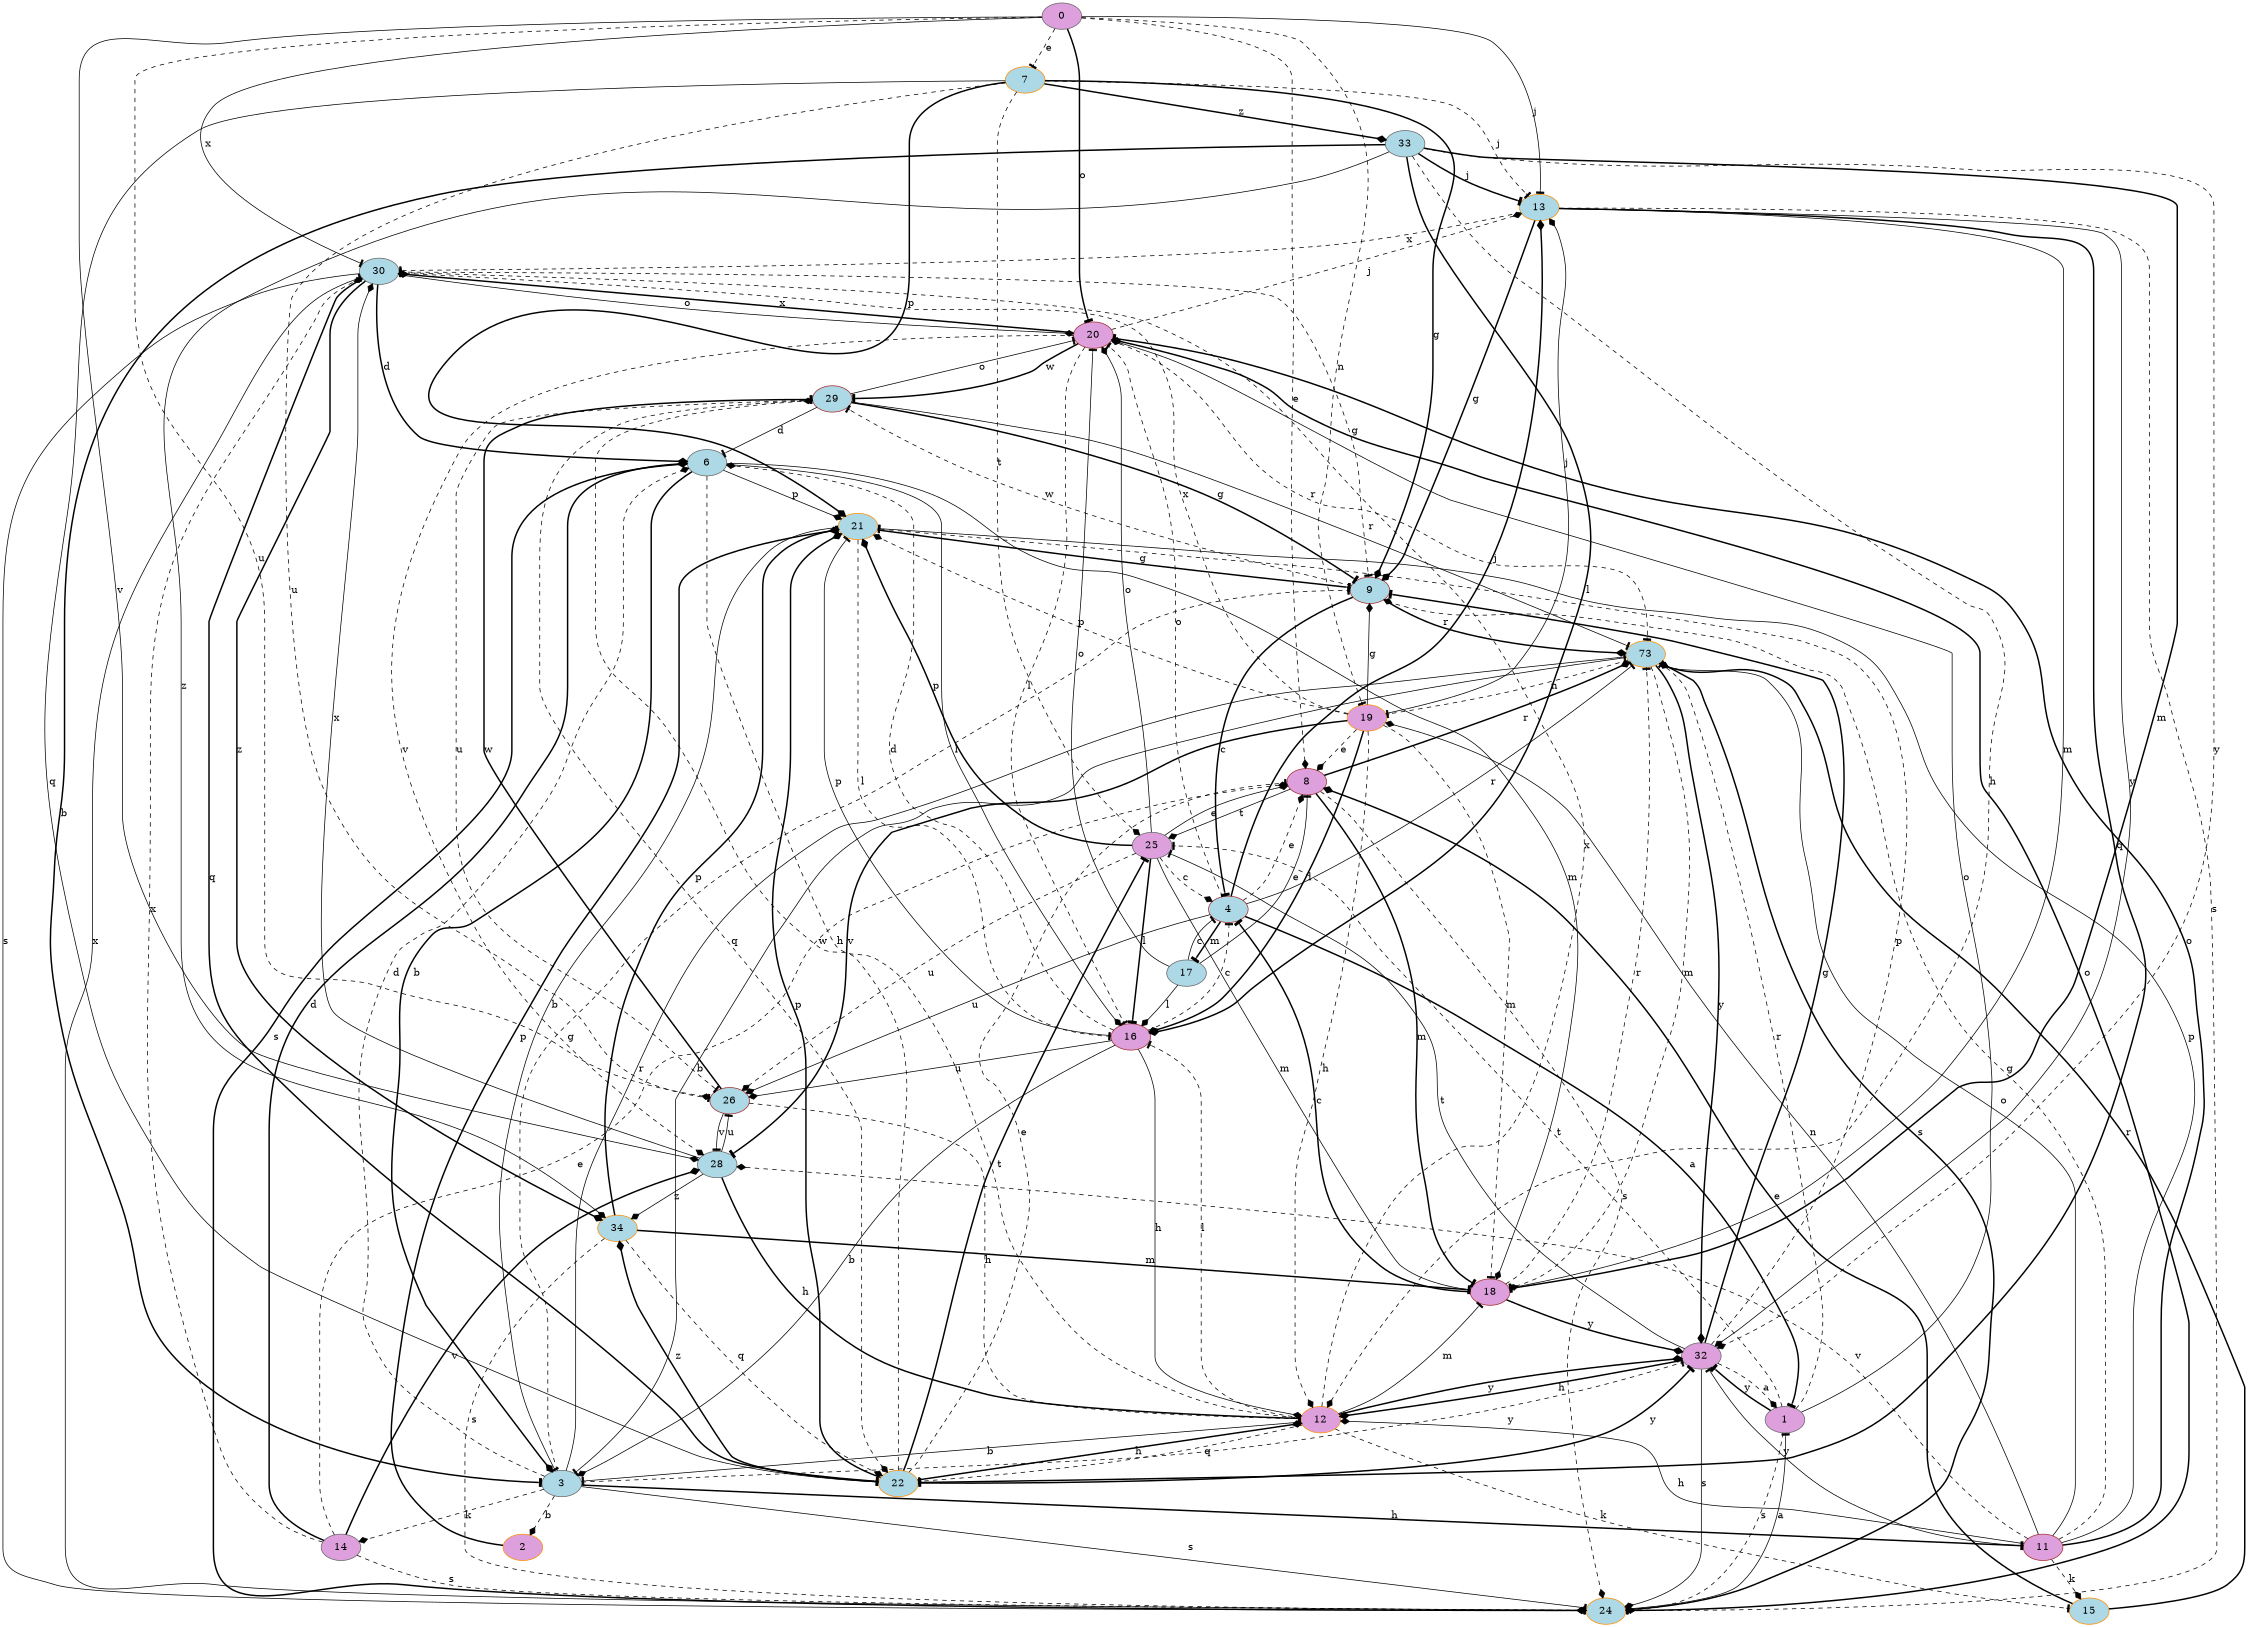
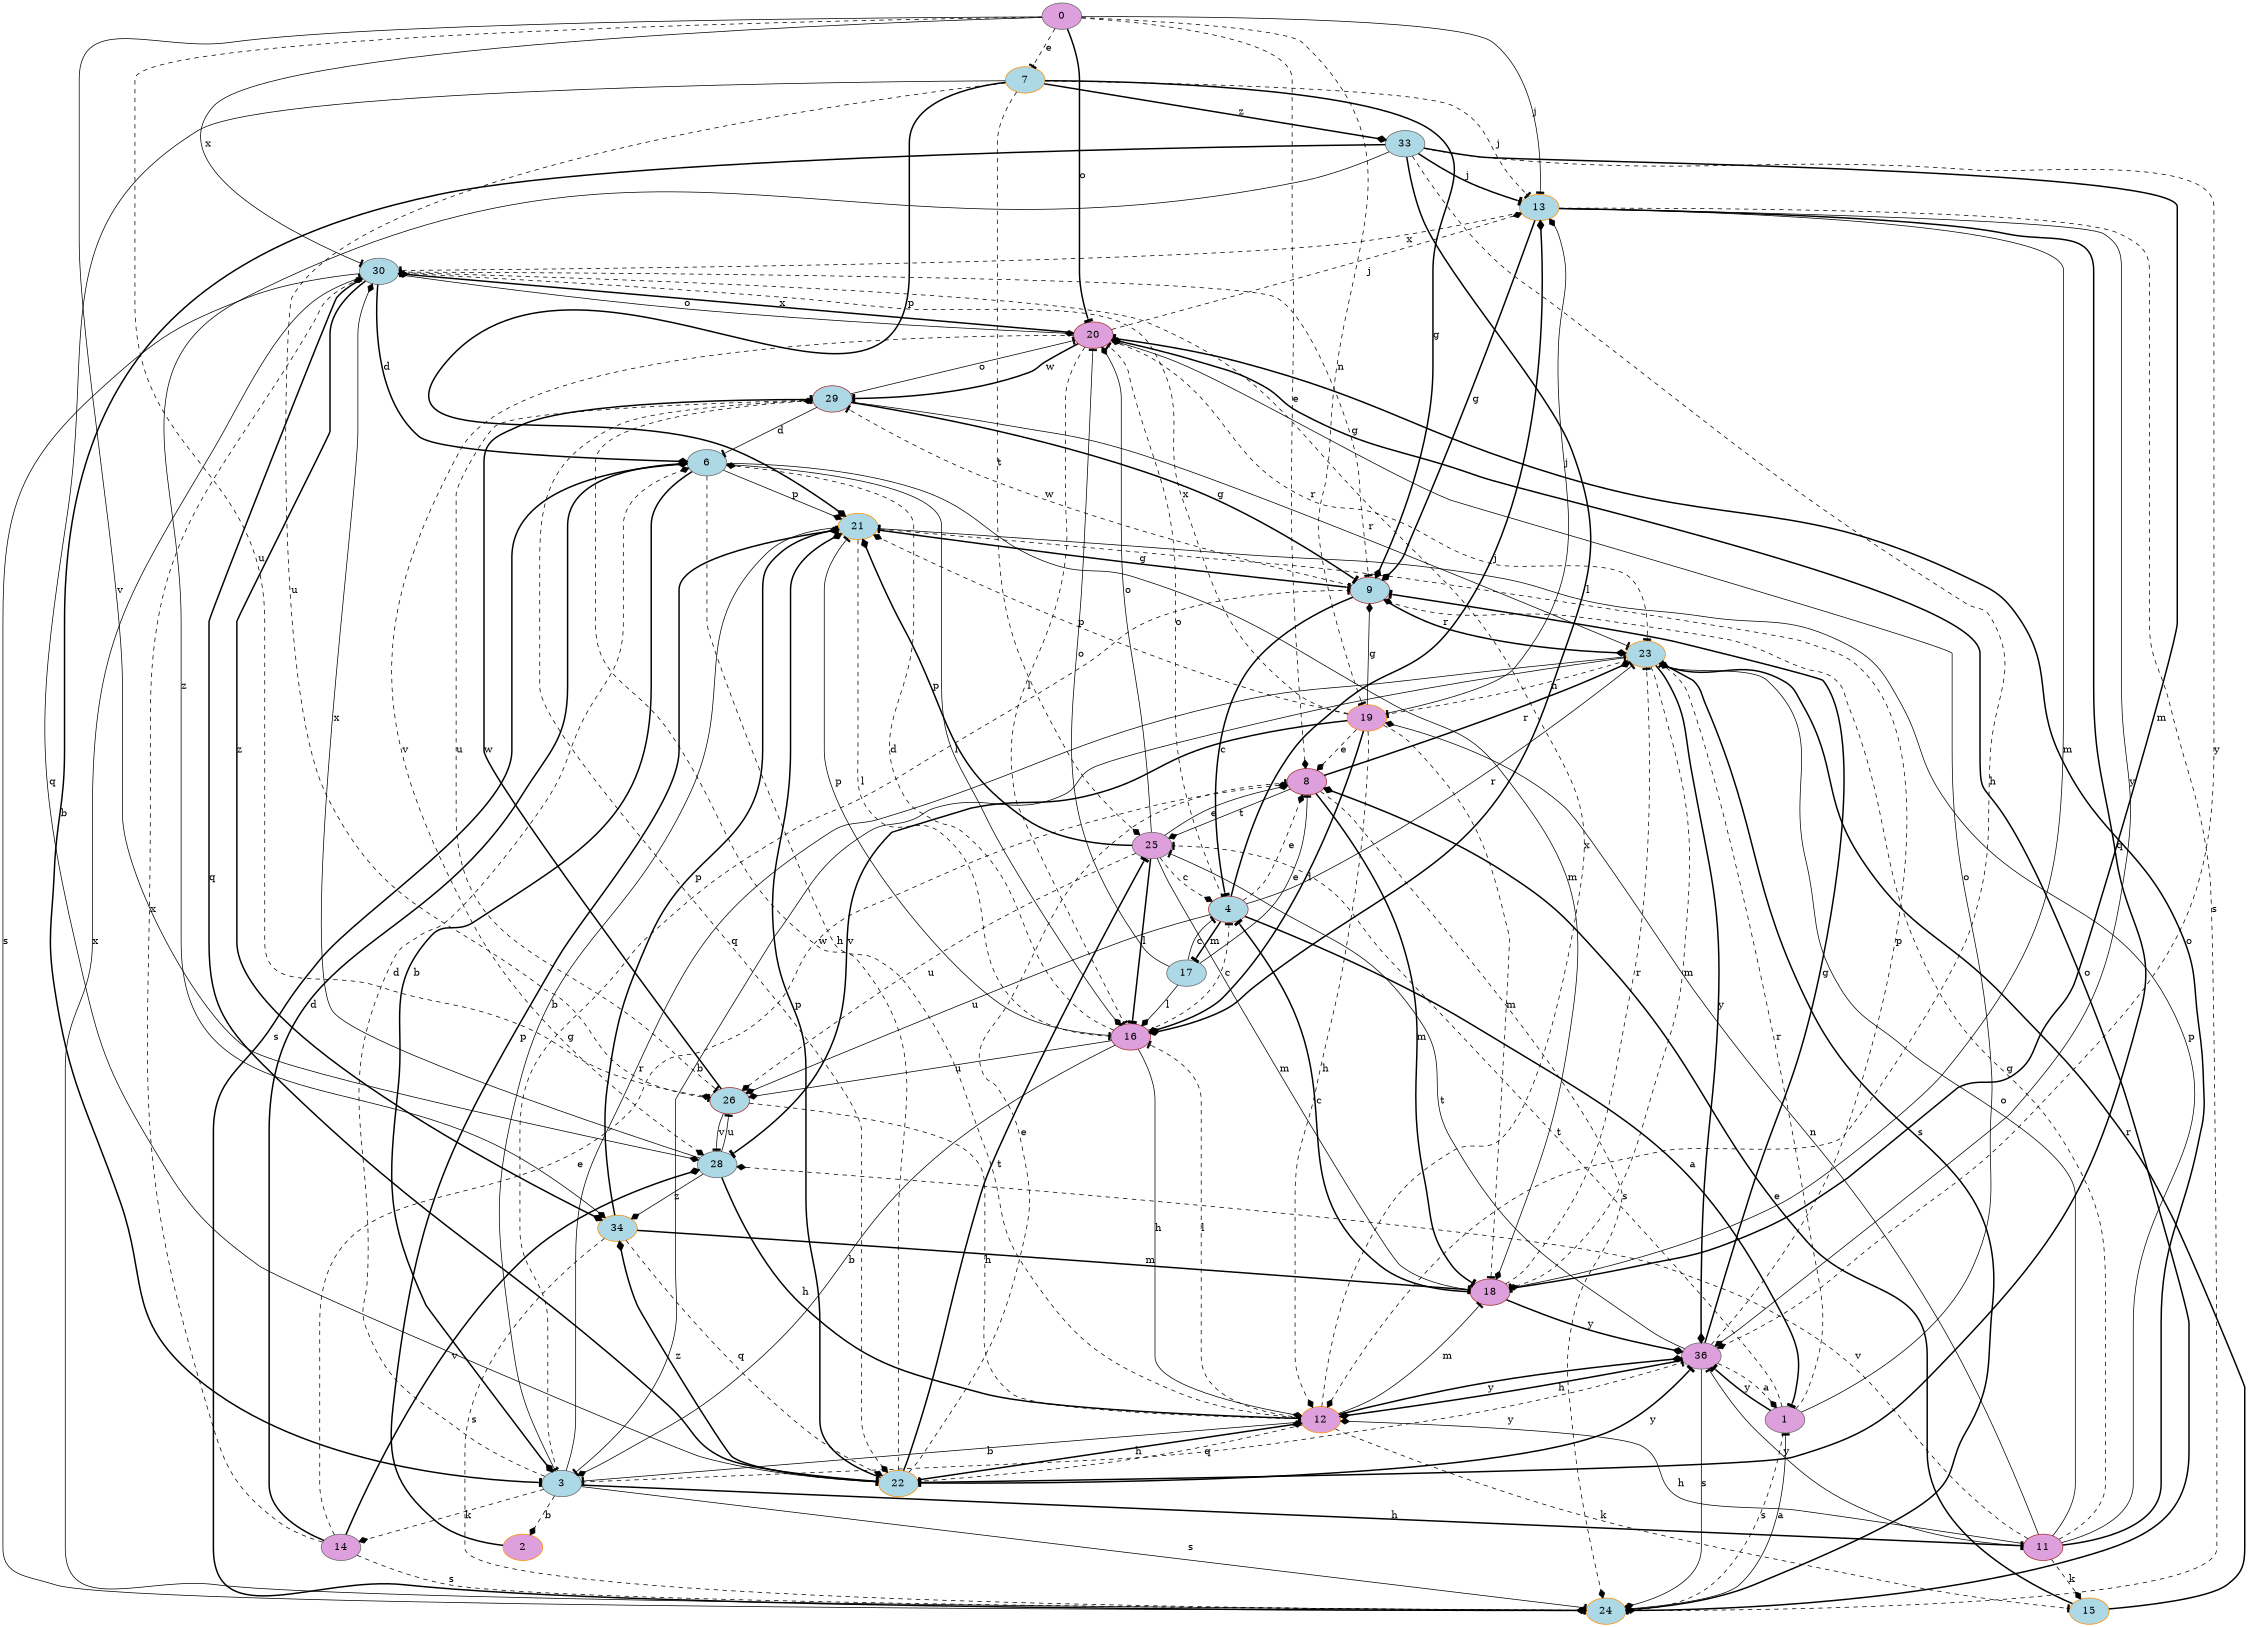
(1646, 654) -> (1646, 654)
(1701, 1356) -> (1701, 1356)
